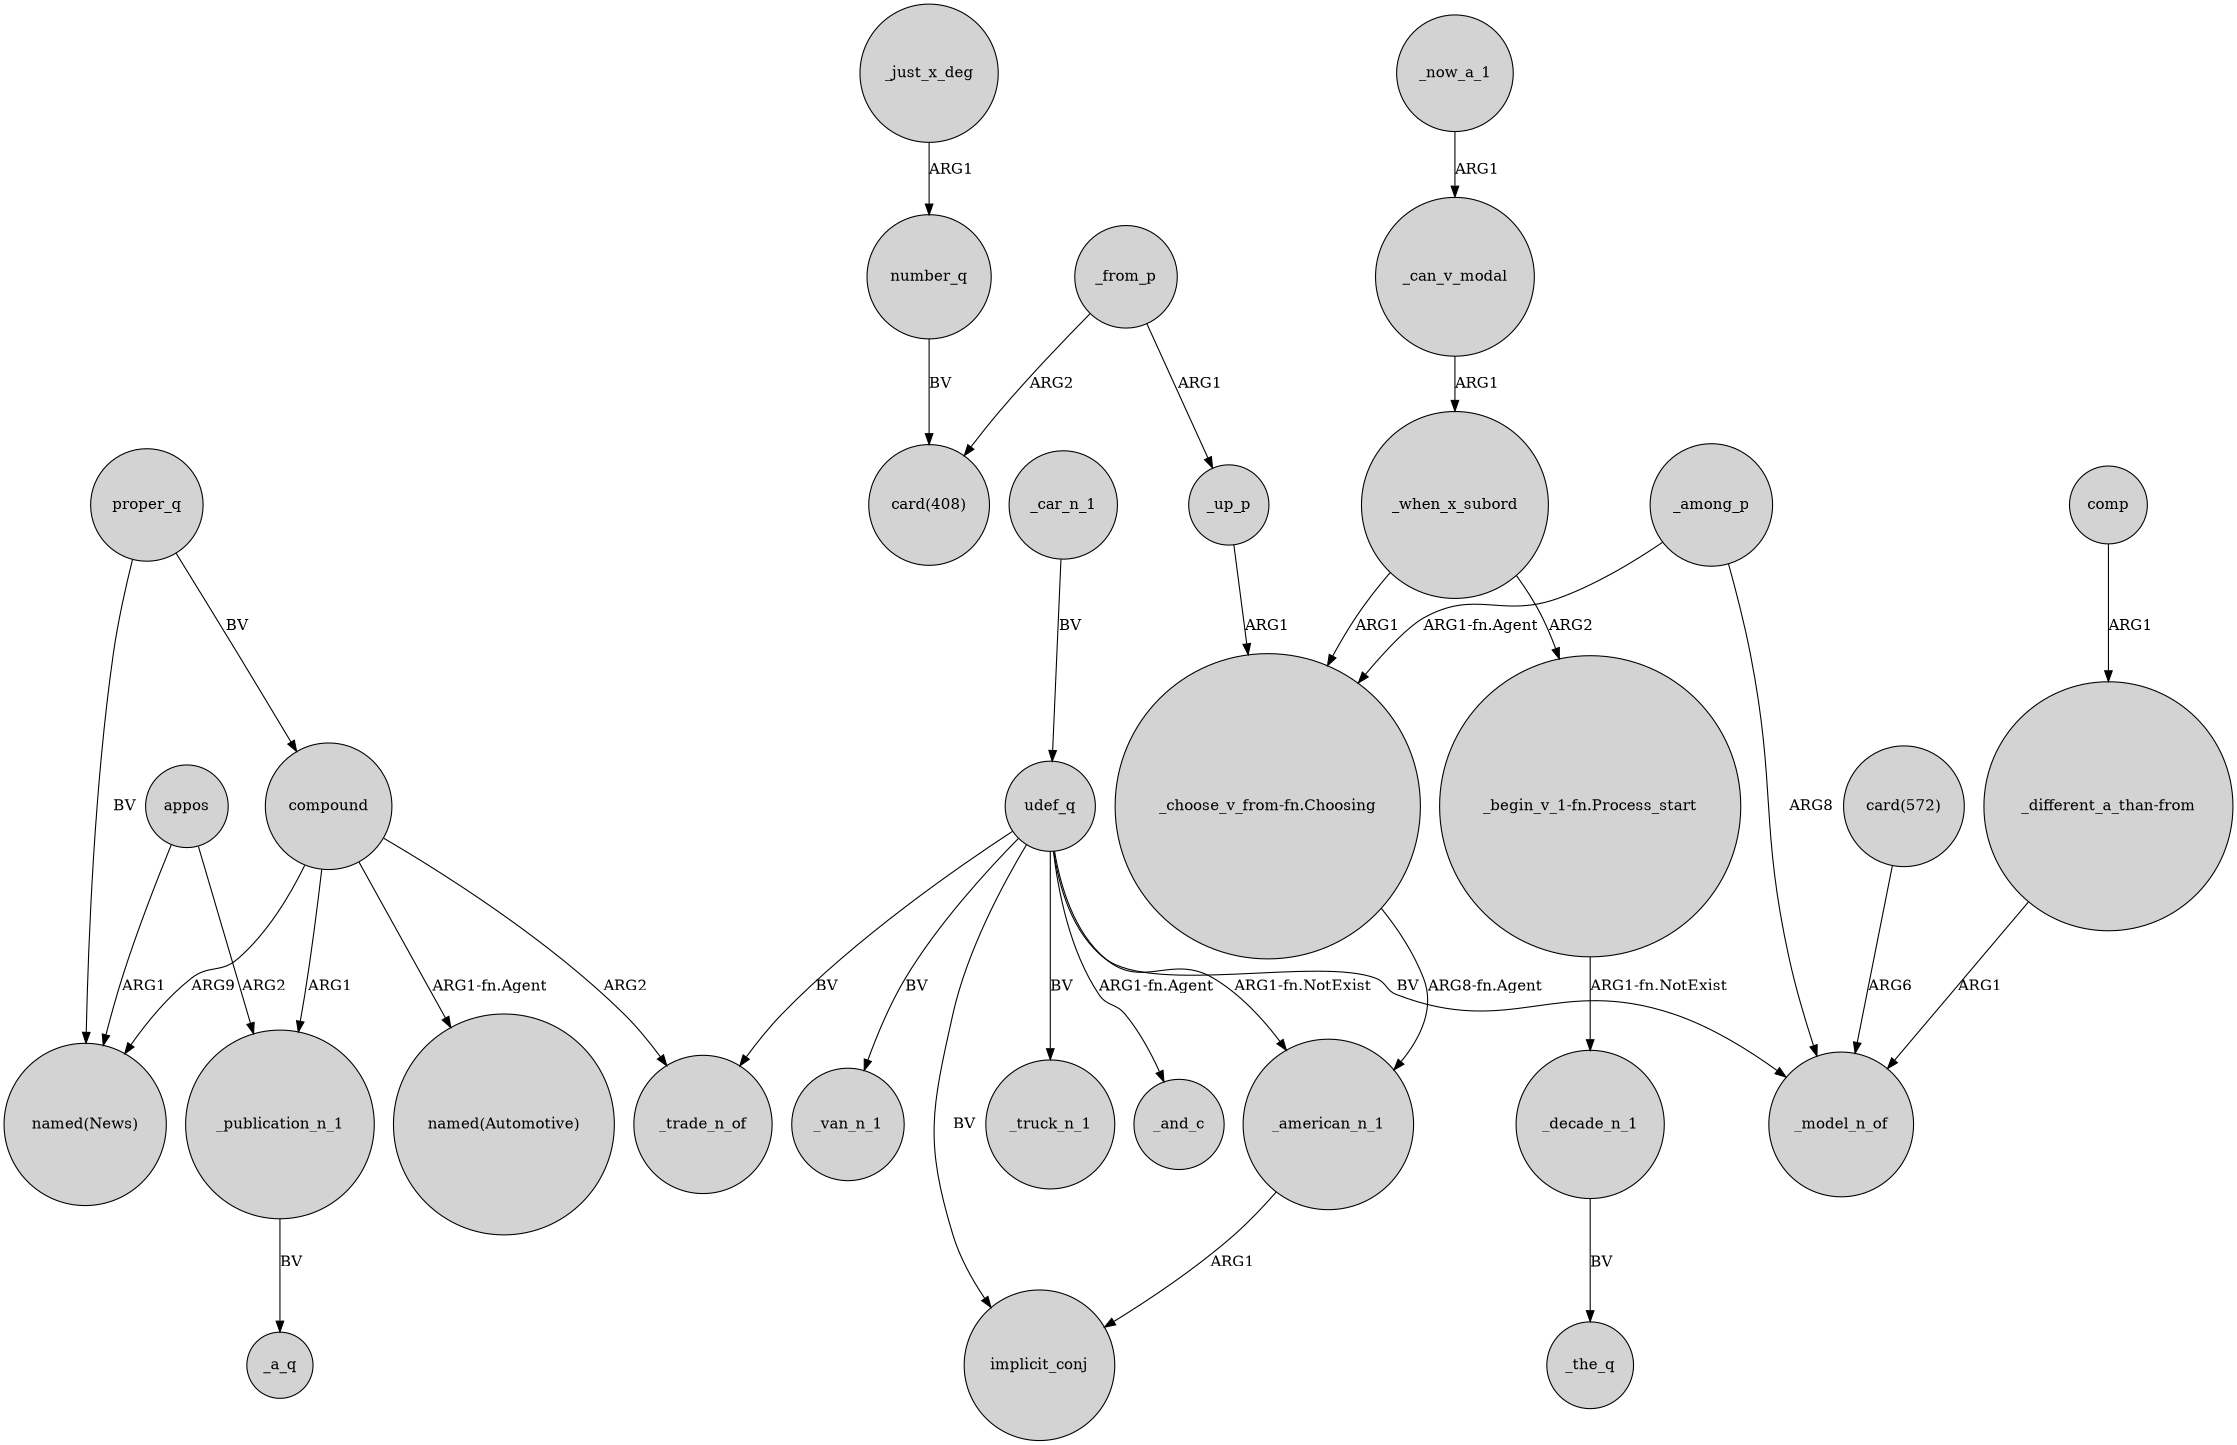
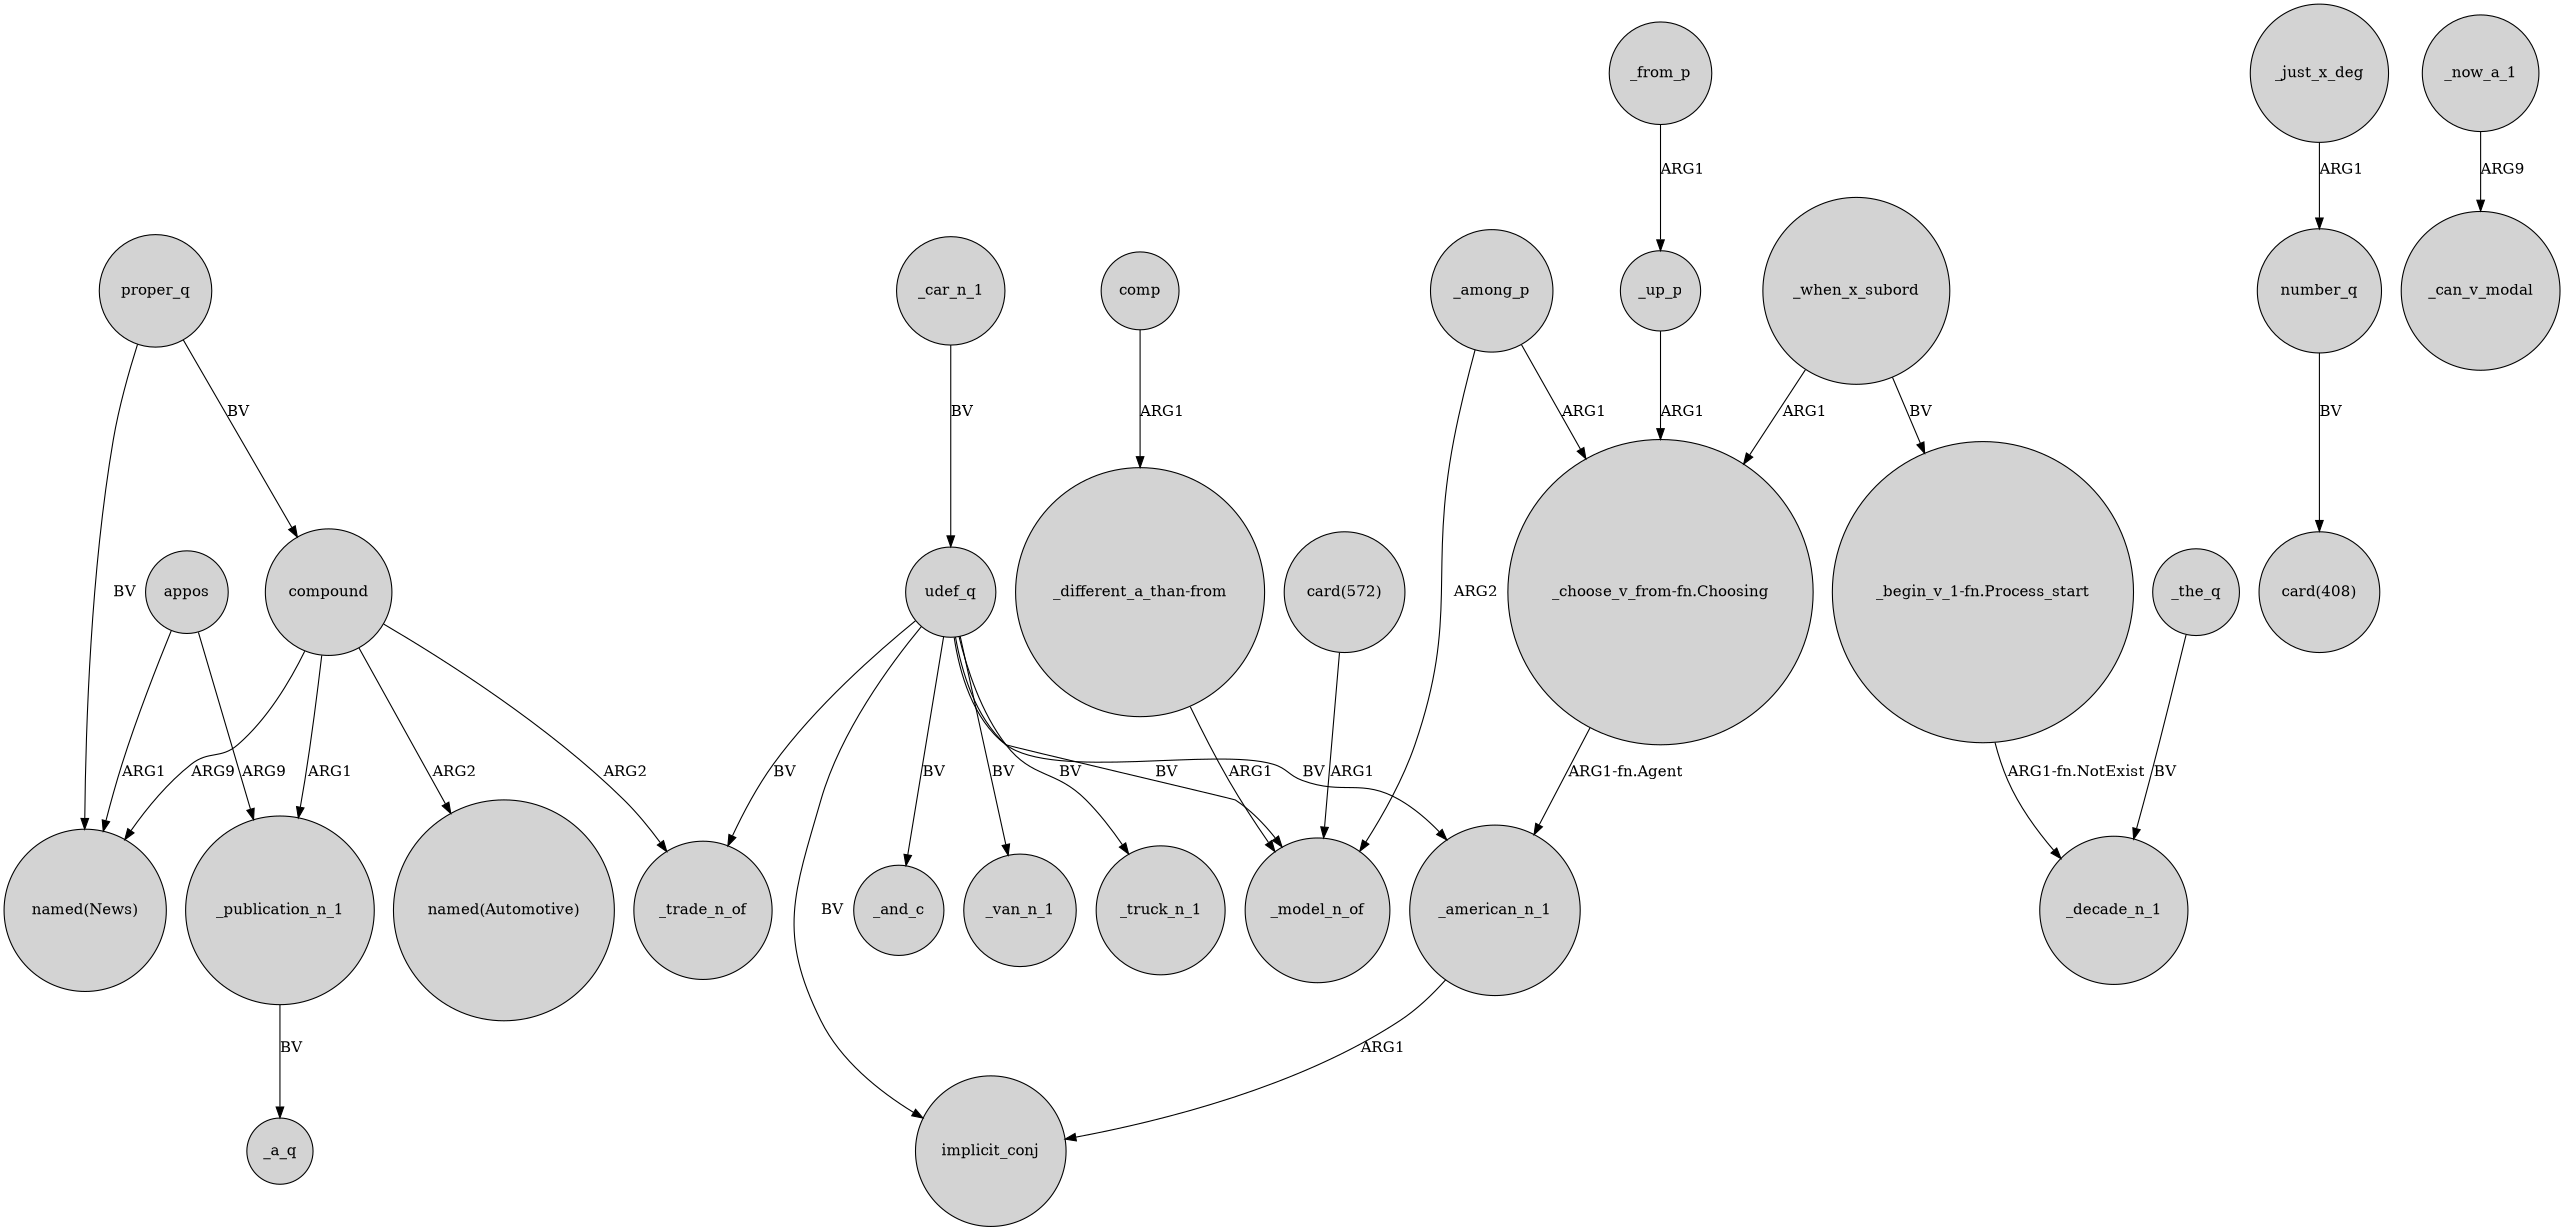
(1477, 170) -> (2503, 170)
(1029, 378) -> none
(1455, 378) -> none
(1481, 626) -> (1584, 412)
(1571, 626) -> (1921, 412)
(1811, 806) -> (1476, 592)
(264, 986) -> (264, 772)
(490, 986) -> (455, 772)
(1156, 986) -> (934, 772)
(1303, 986) -> (1314, 772)
(1485, 986) -> (1626, 772)
(1890, 986) -> (1353, 772)
(1590, 1255) -> (2162, 732)
